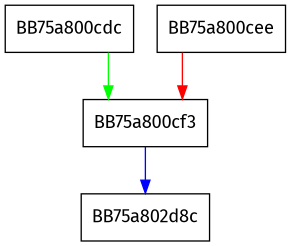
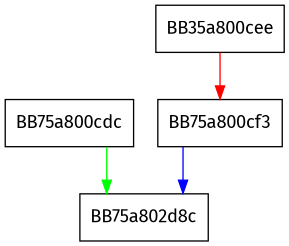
(221, 29) -> (220, 29)
(108, 69) -> (107, 164)
